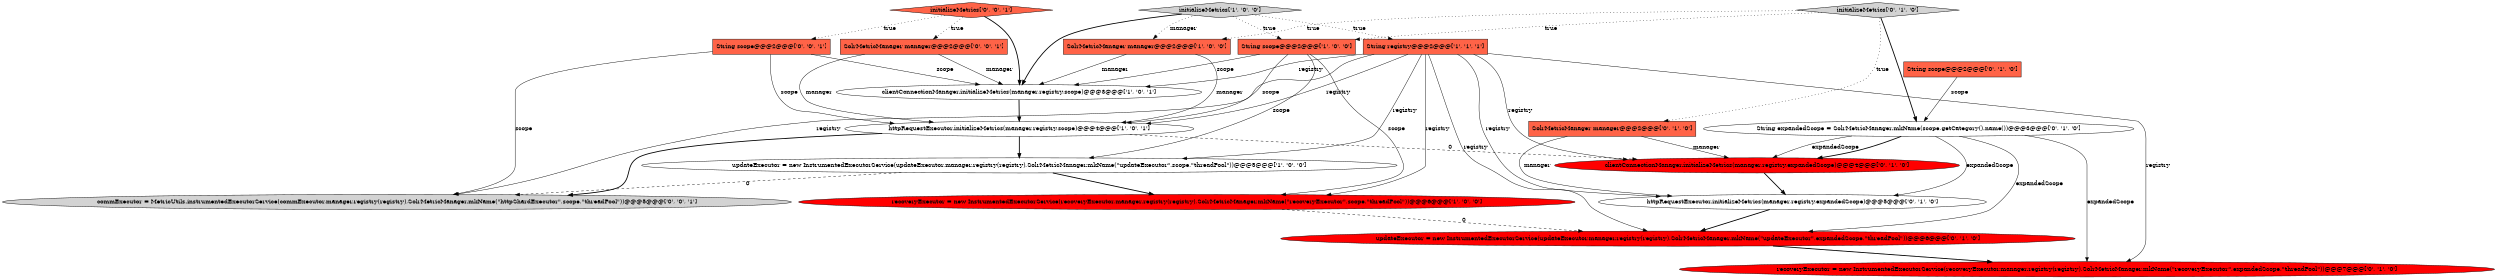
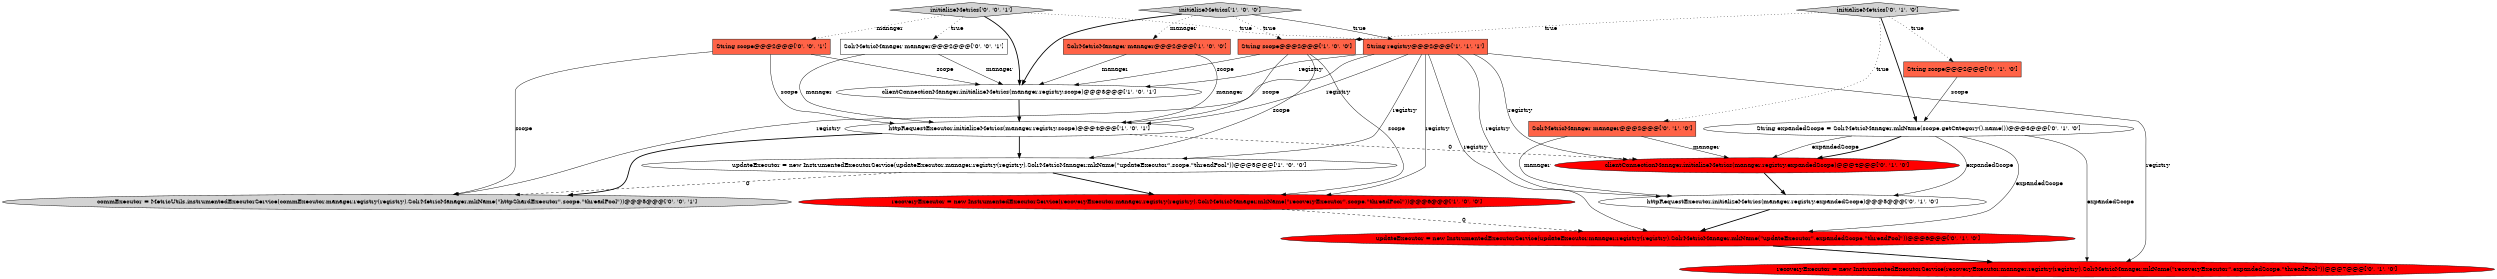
(971, 10) -> (971, 10)
(1514, 15) -> (1920, 37)
none -> (1192, 25)
(1327, 26) -> (1320, 25)
(890, 28) -> (890, 28)
(924, 47) -> (924, 47)
